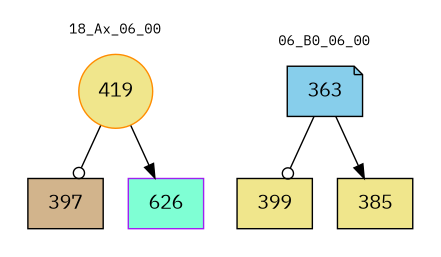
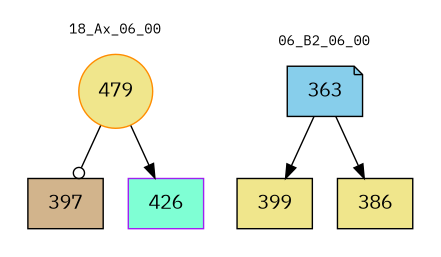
(325, 42) -> (325, 42)
(116, 91) -> (116, 91)
(302, 142) -> (302, 142)
(166, 204) -> (166, 204)
(375, 204) -> (375, 204)
